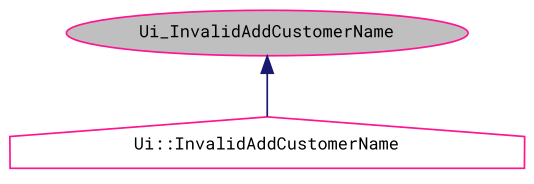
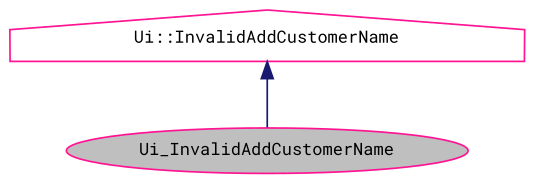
(267, 95) -> (267, 103)
